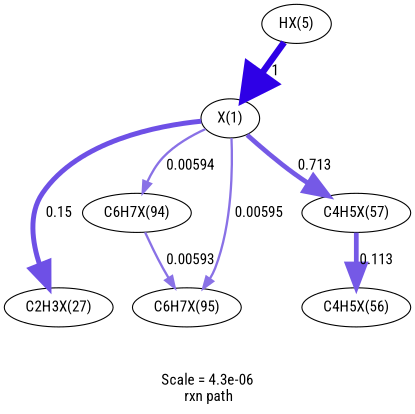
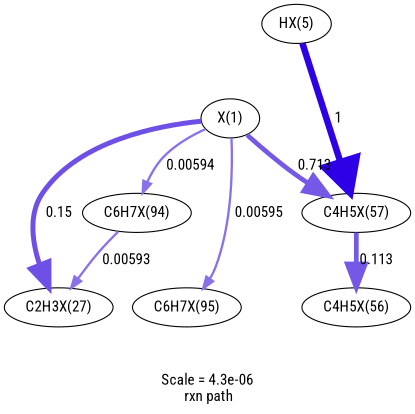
(273, 58) -> (321, 103)
(156, 255) -> (97, 254)
